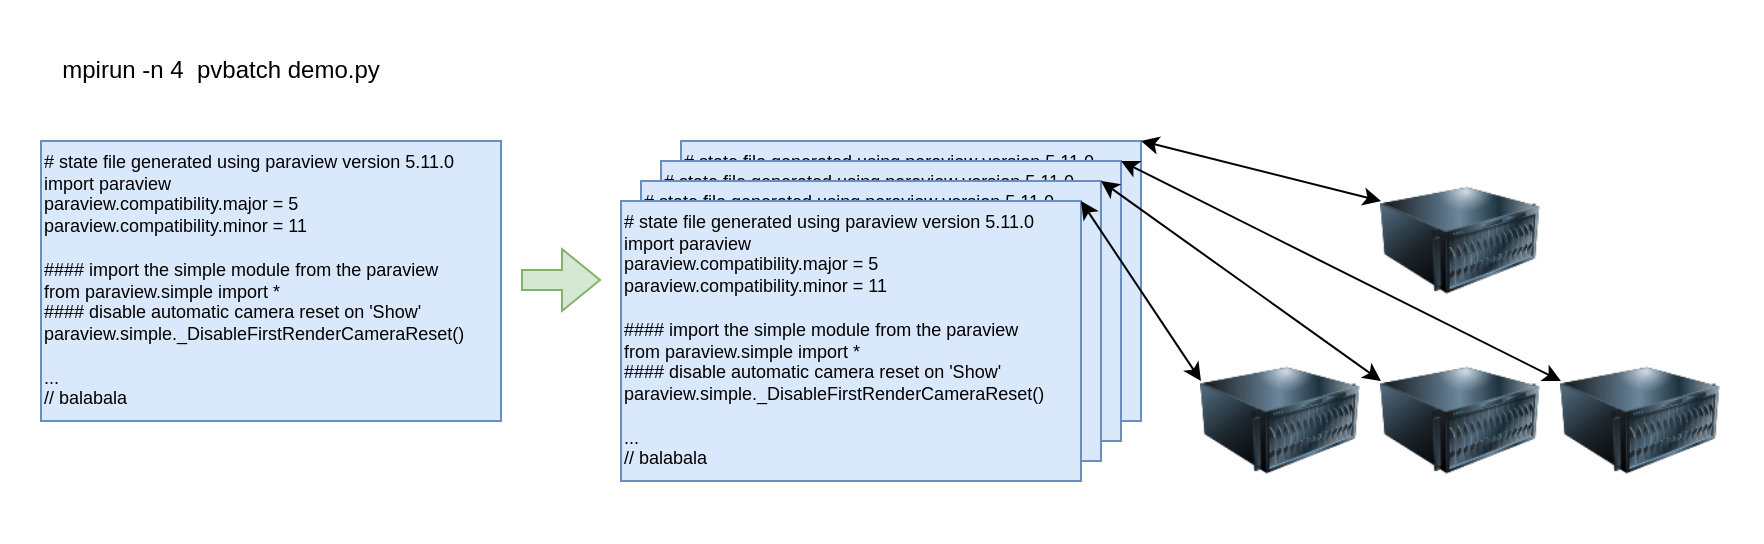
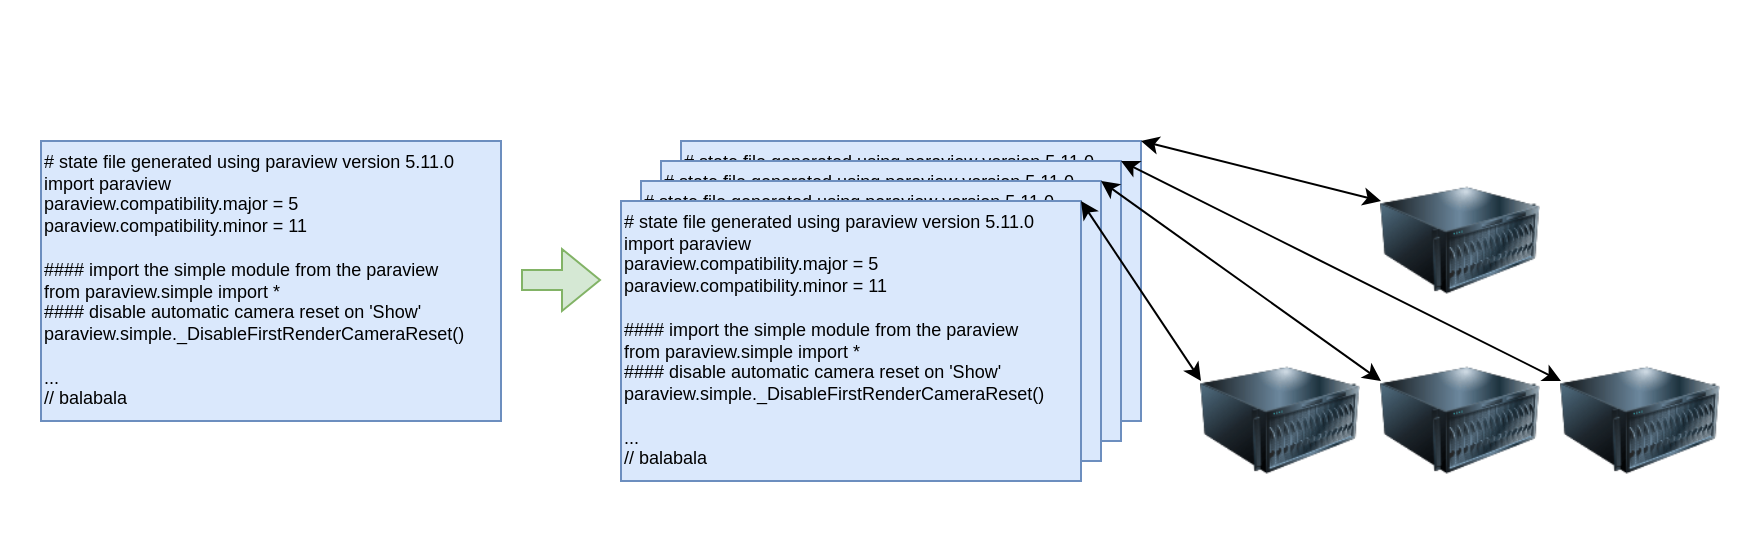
(221, 71) -> none
